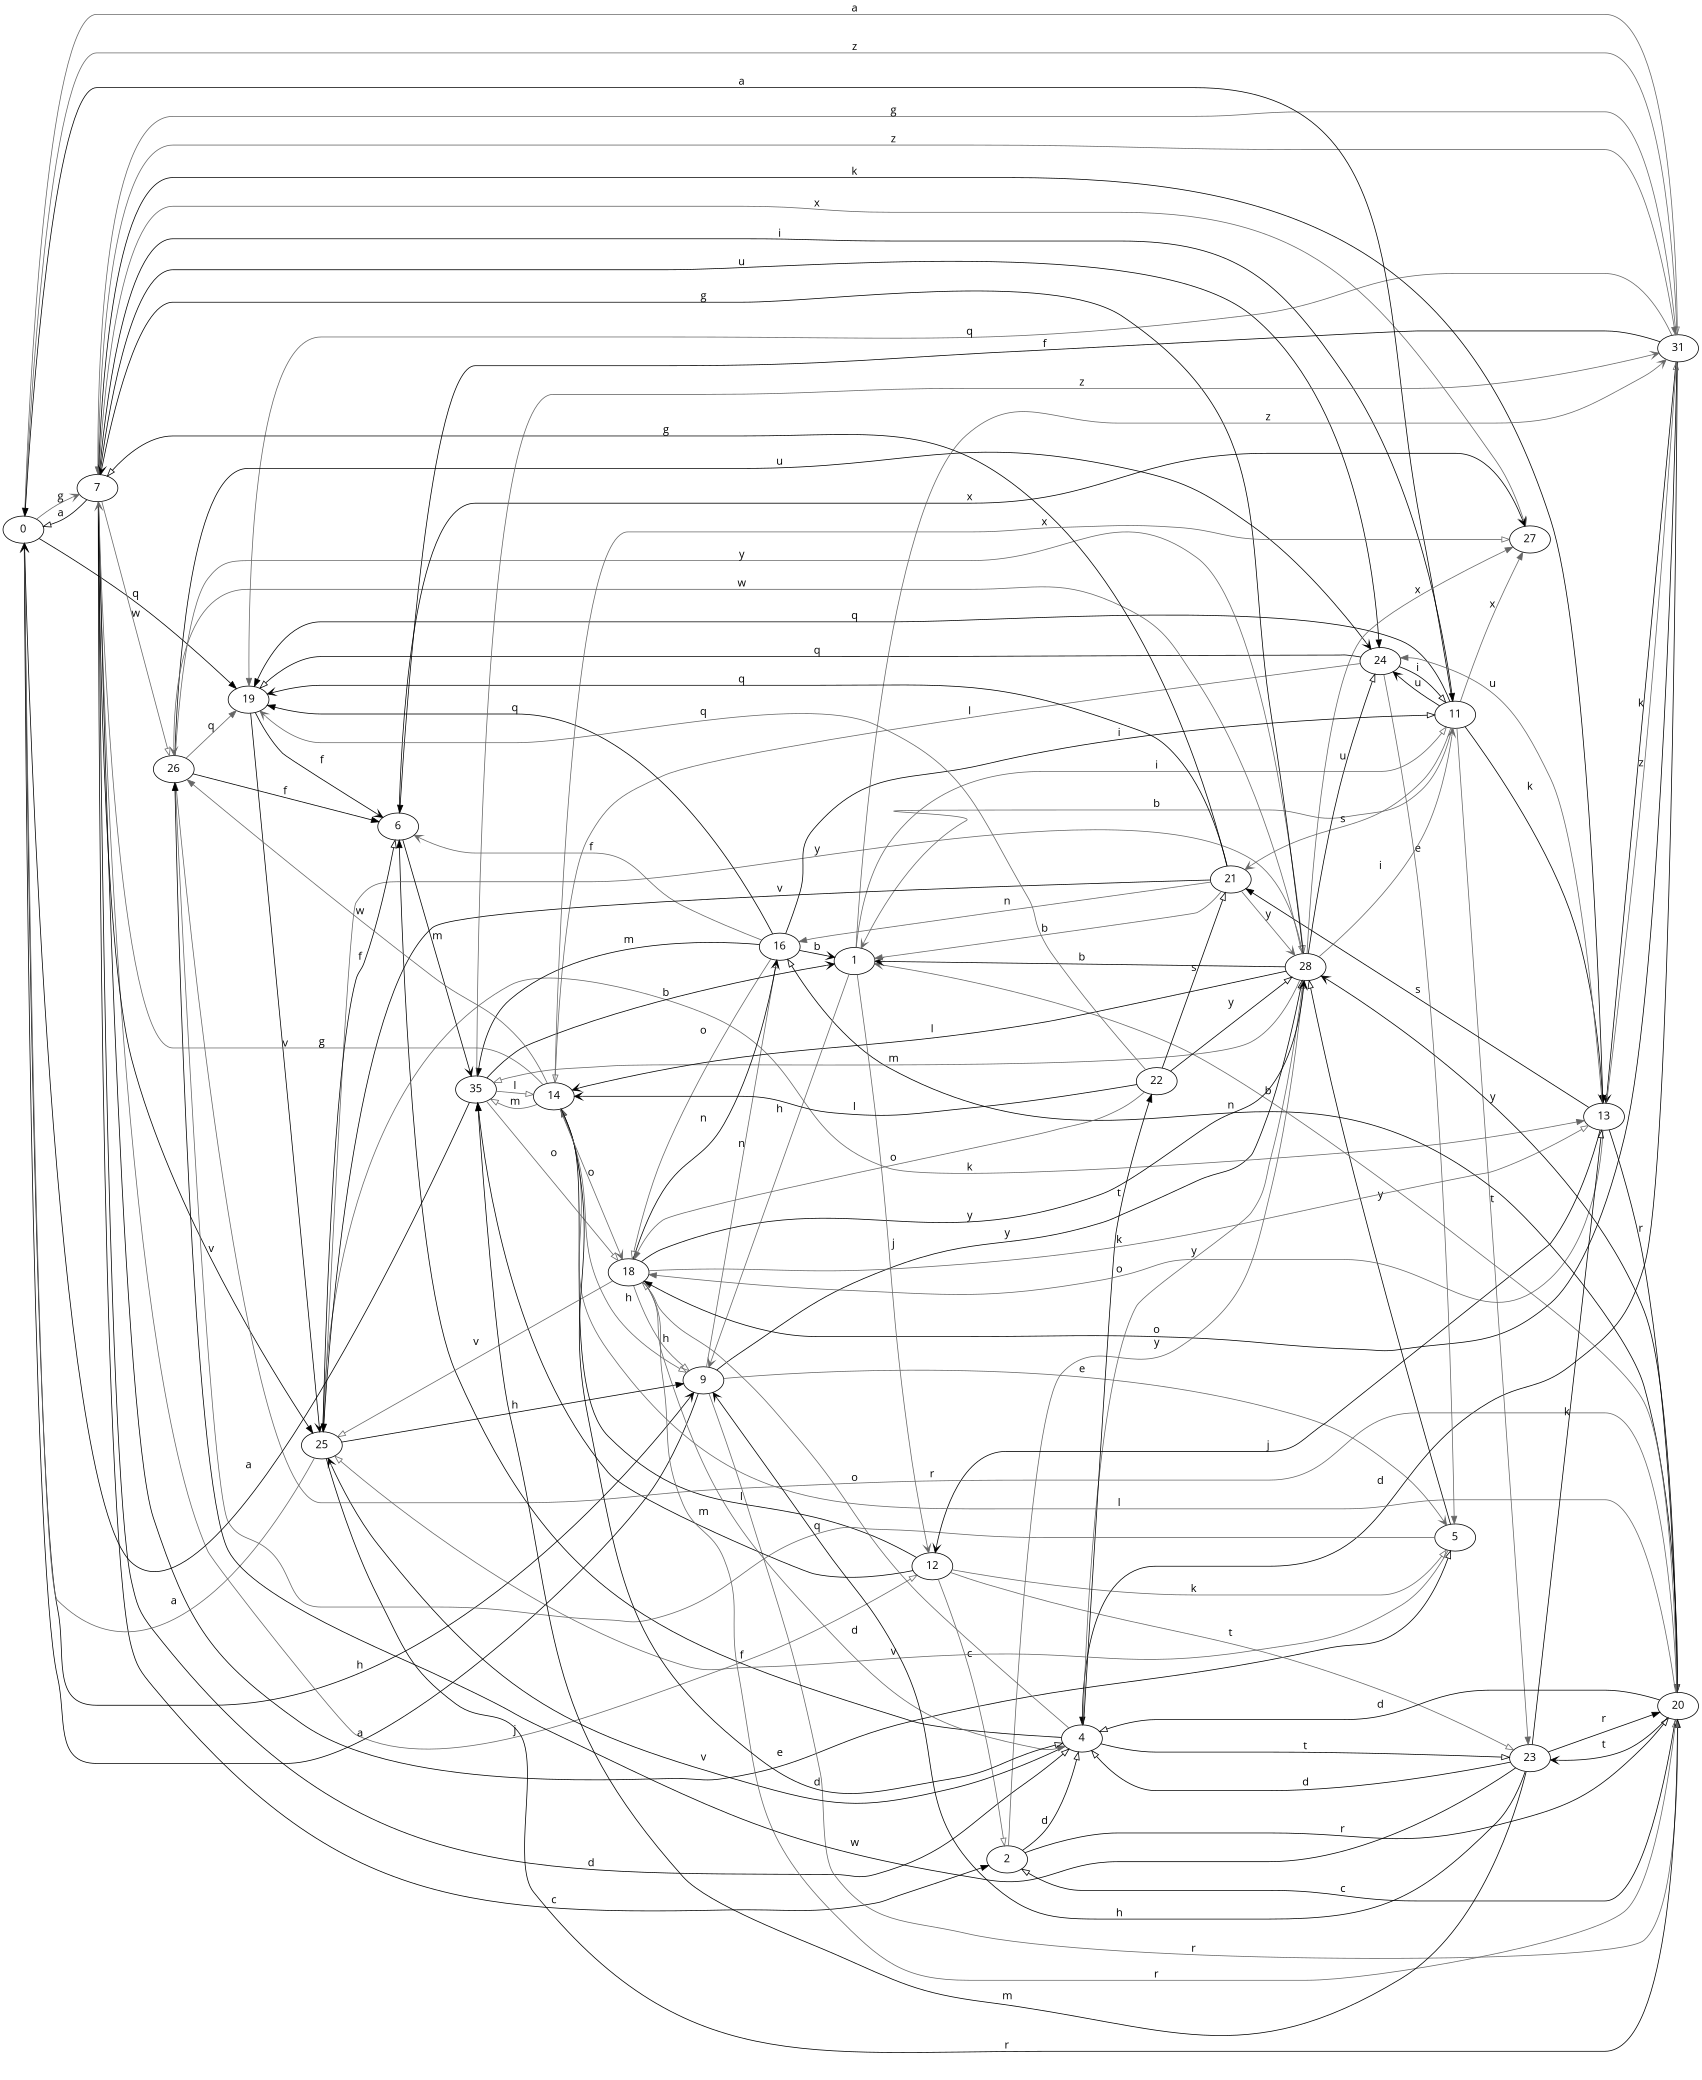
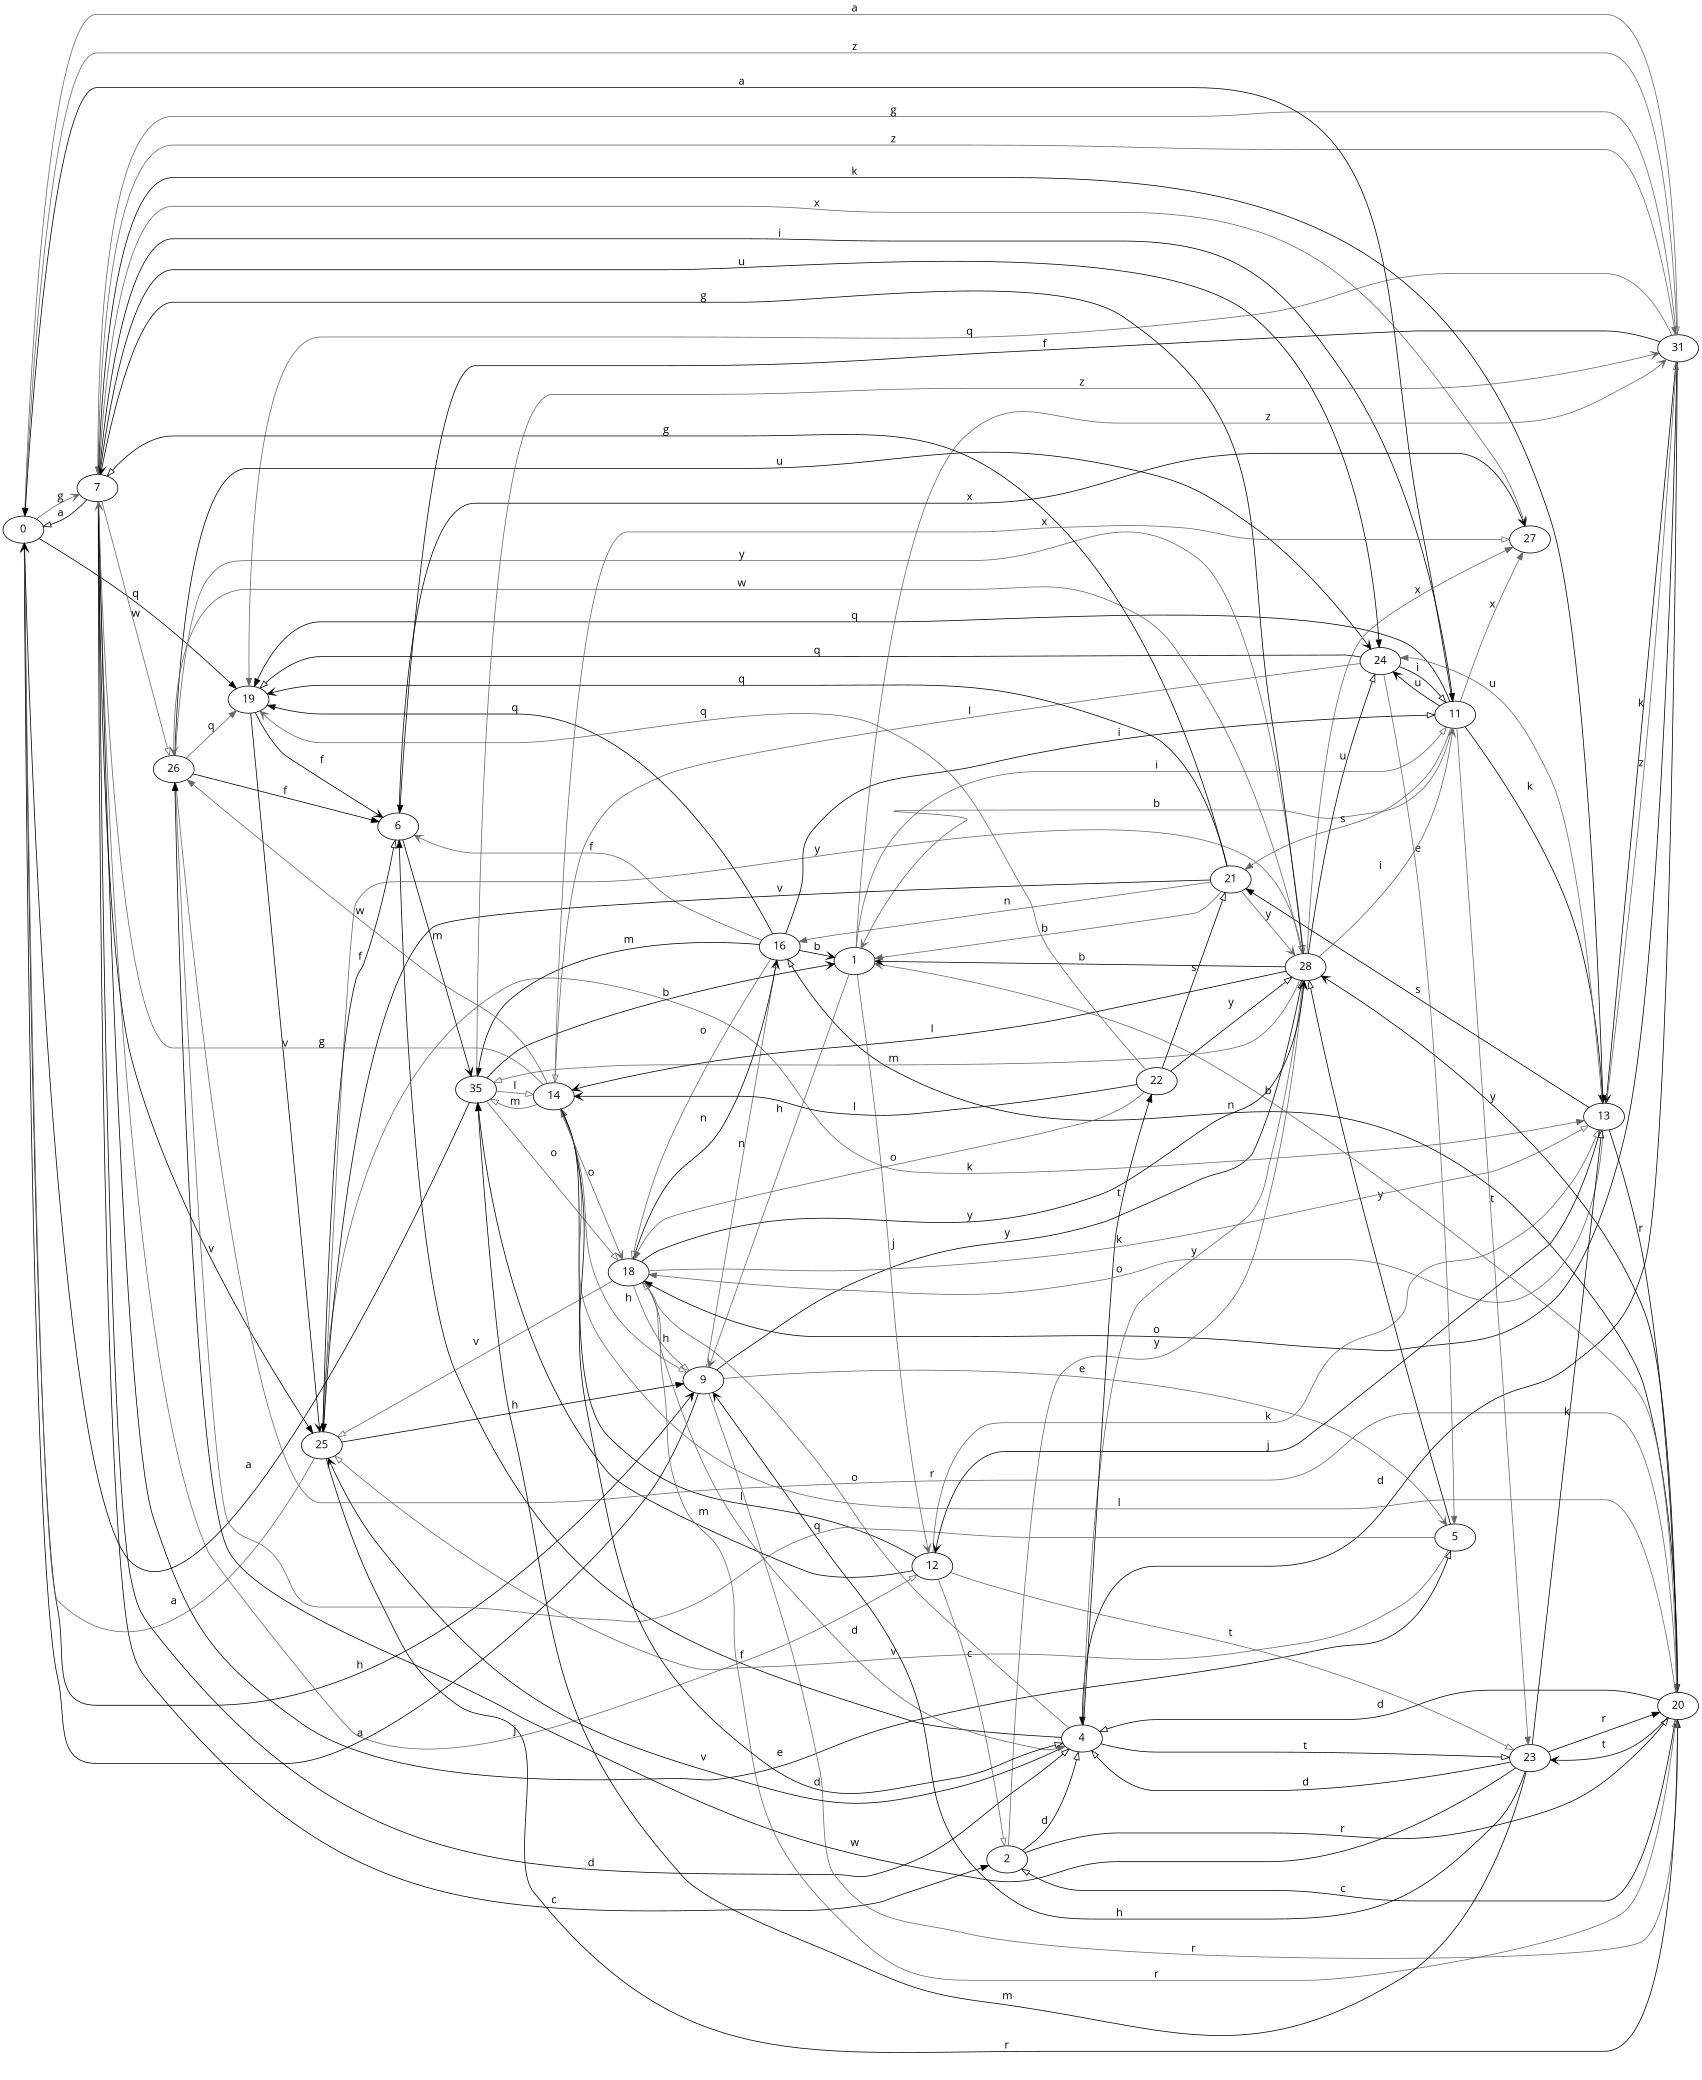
(1362, 820) -> (1362, 820)
(1203, 1595) -> (1285, 1420)
